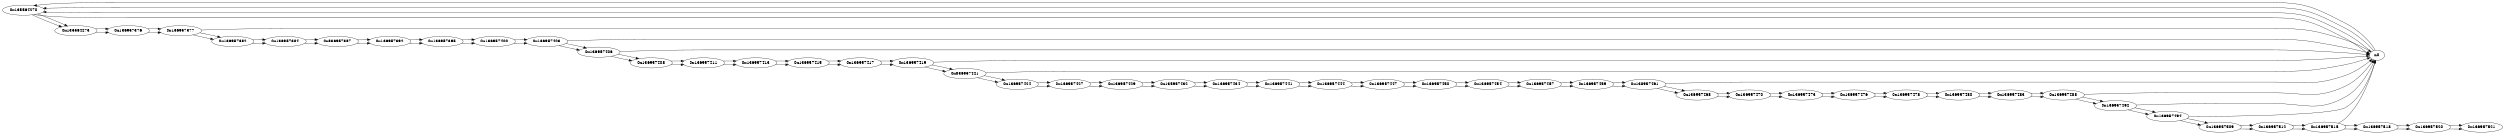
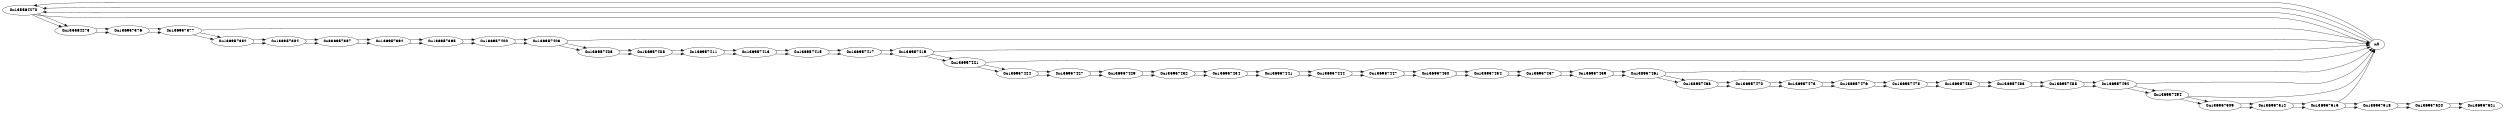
(1493, 50) -> none
(965, 74) -> (965, 63)
(2233, 93) -> none
